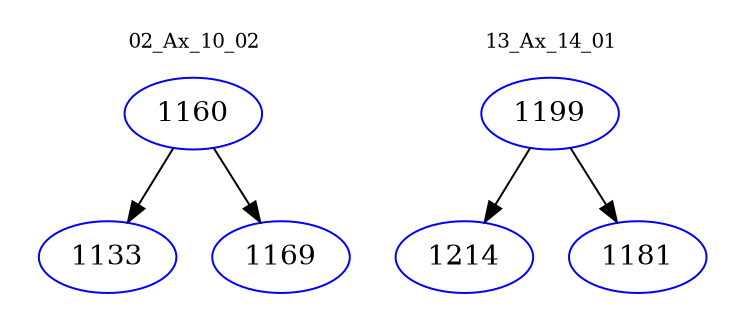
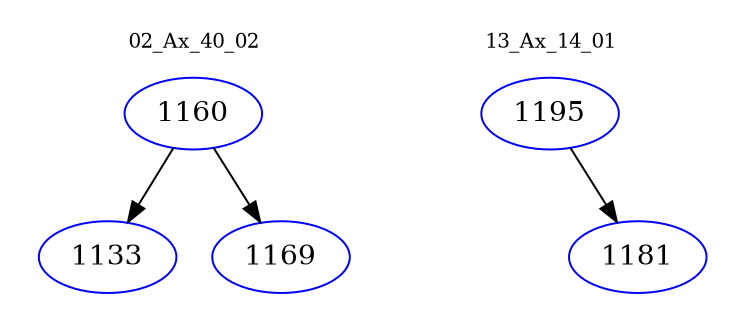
(194, 43) -> (194, 43)
(550, 114) -> (550, 114)
(464, 257) -> none
